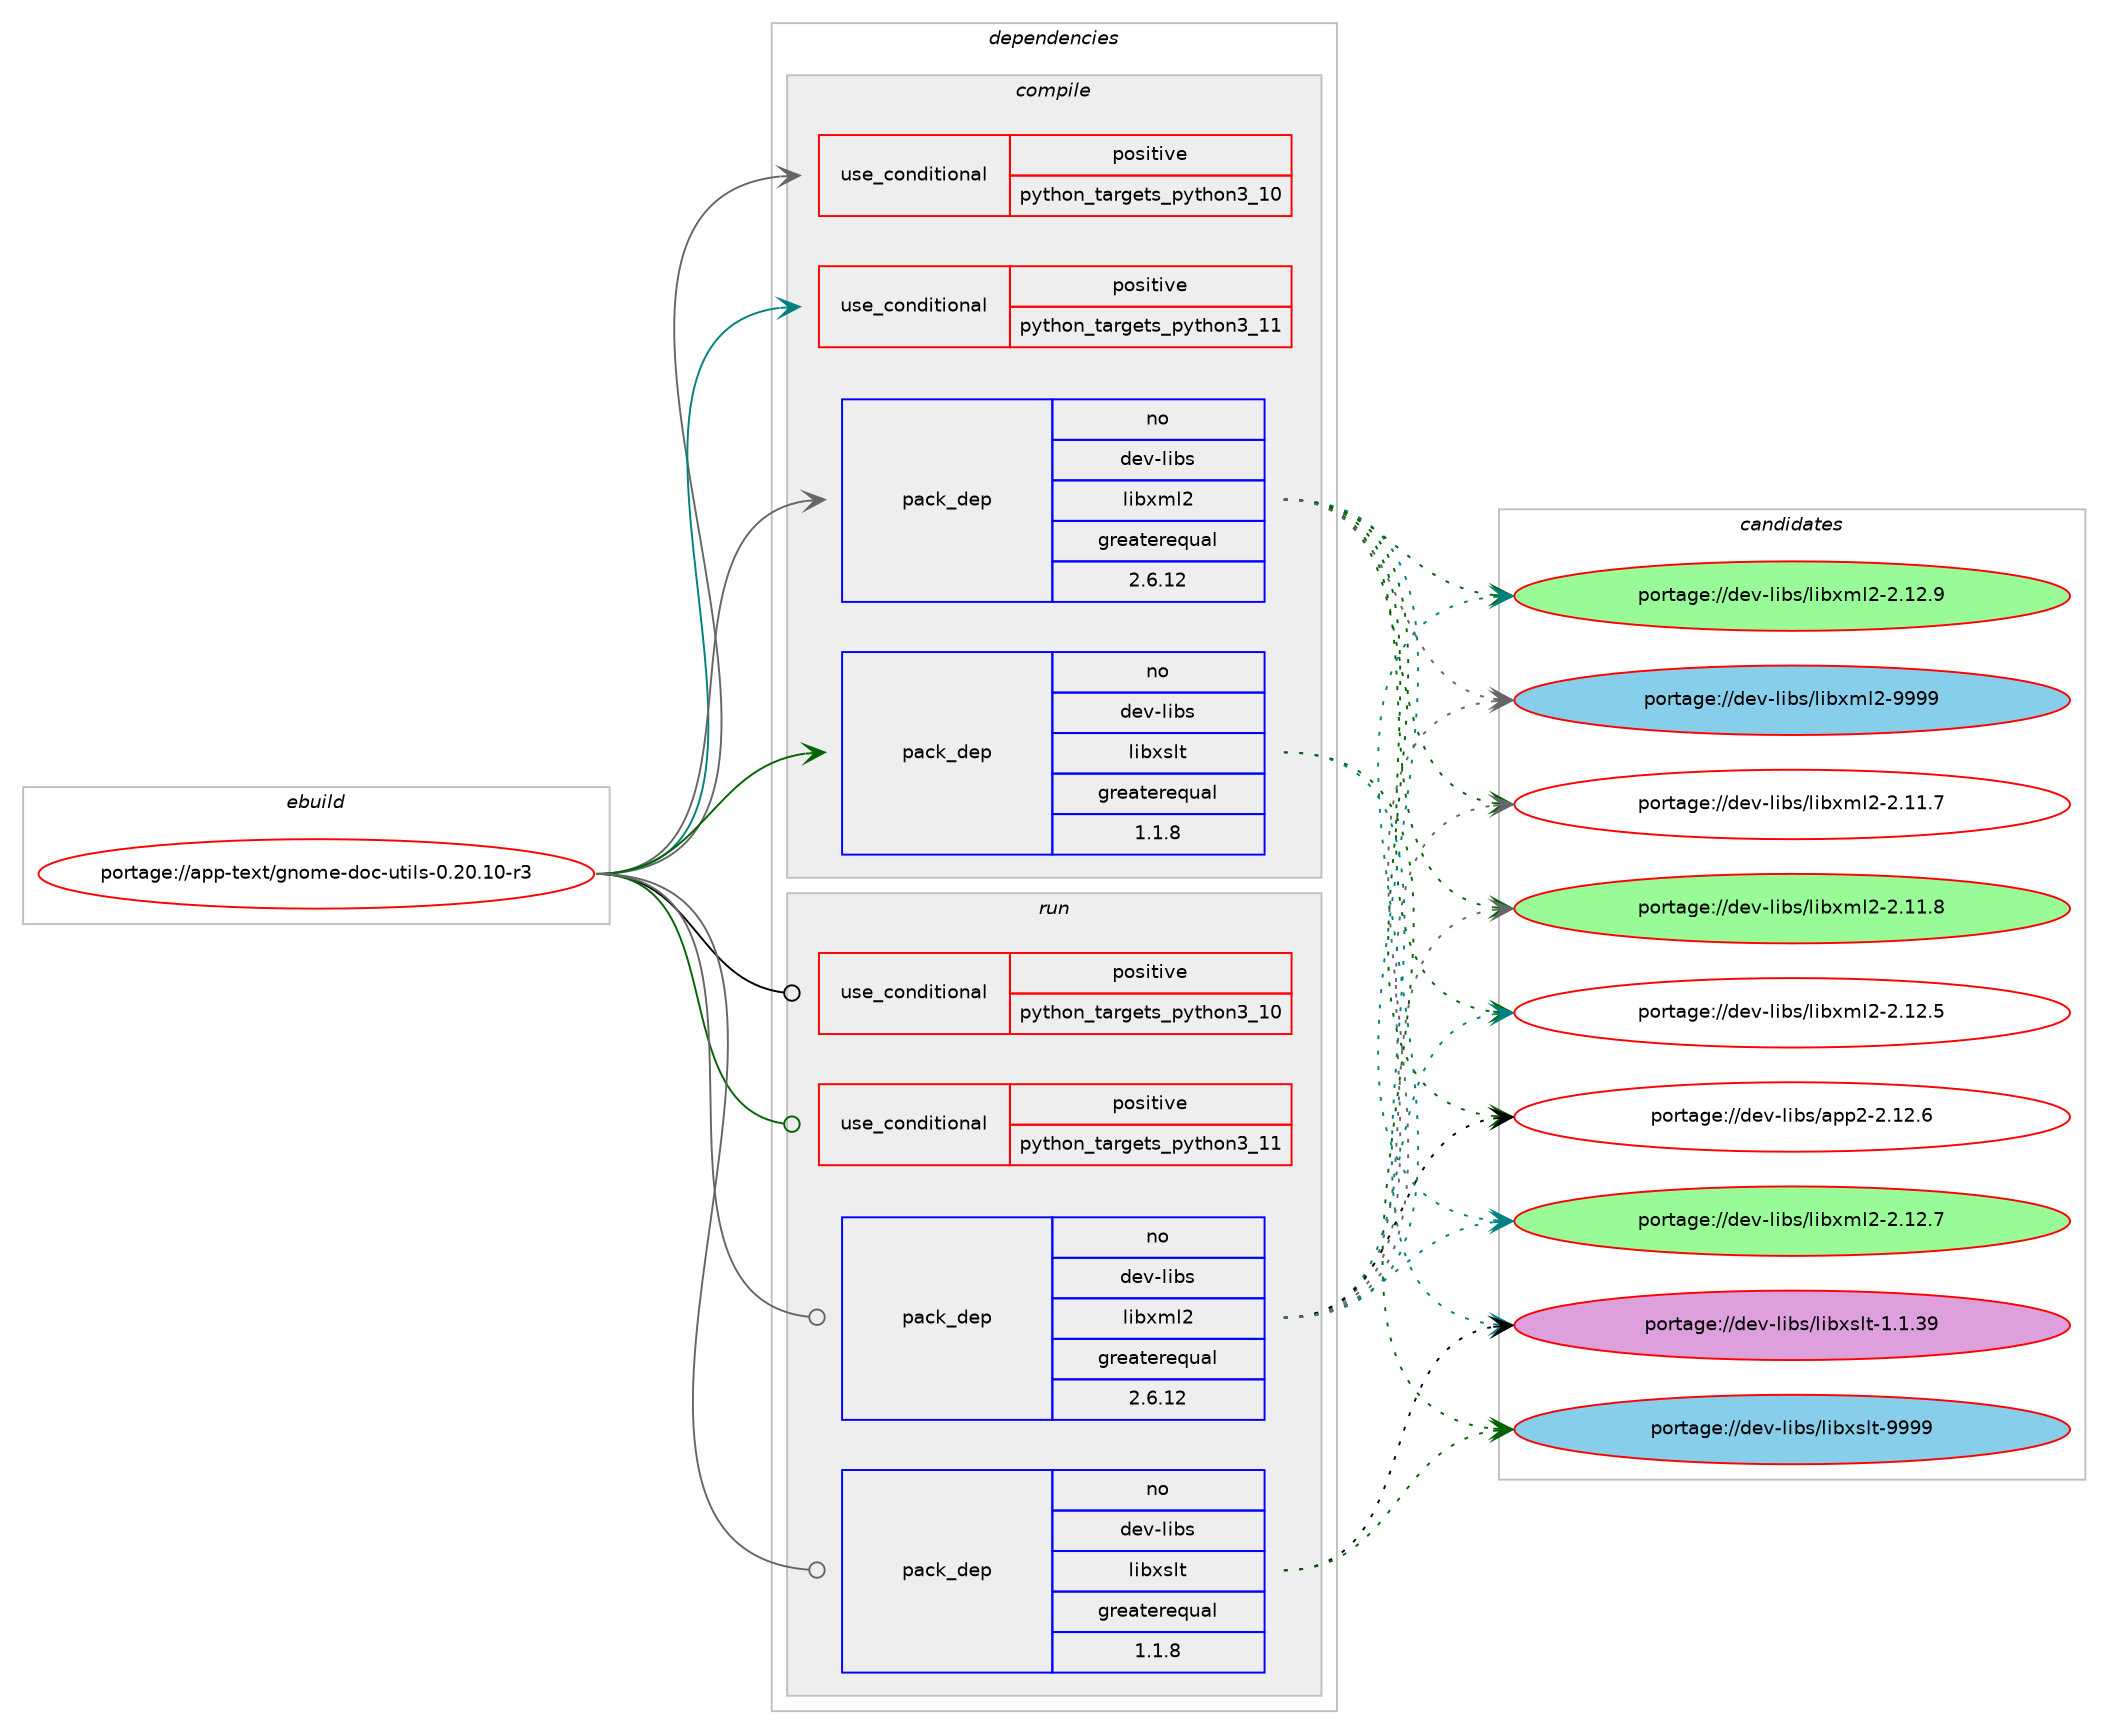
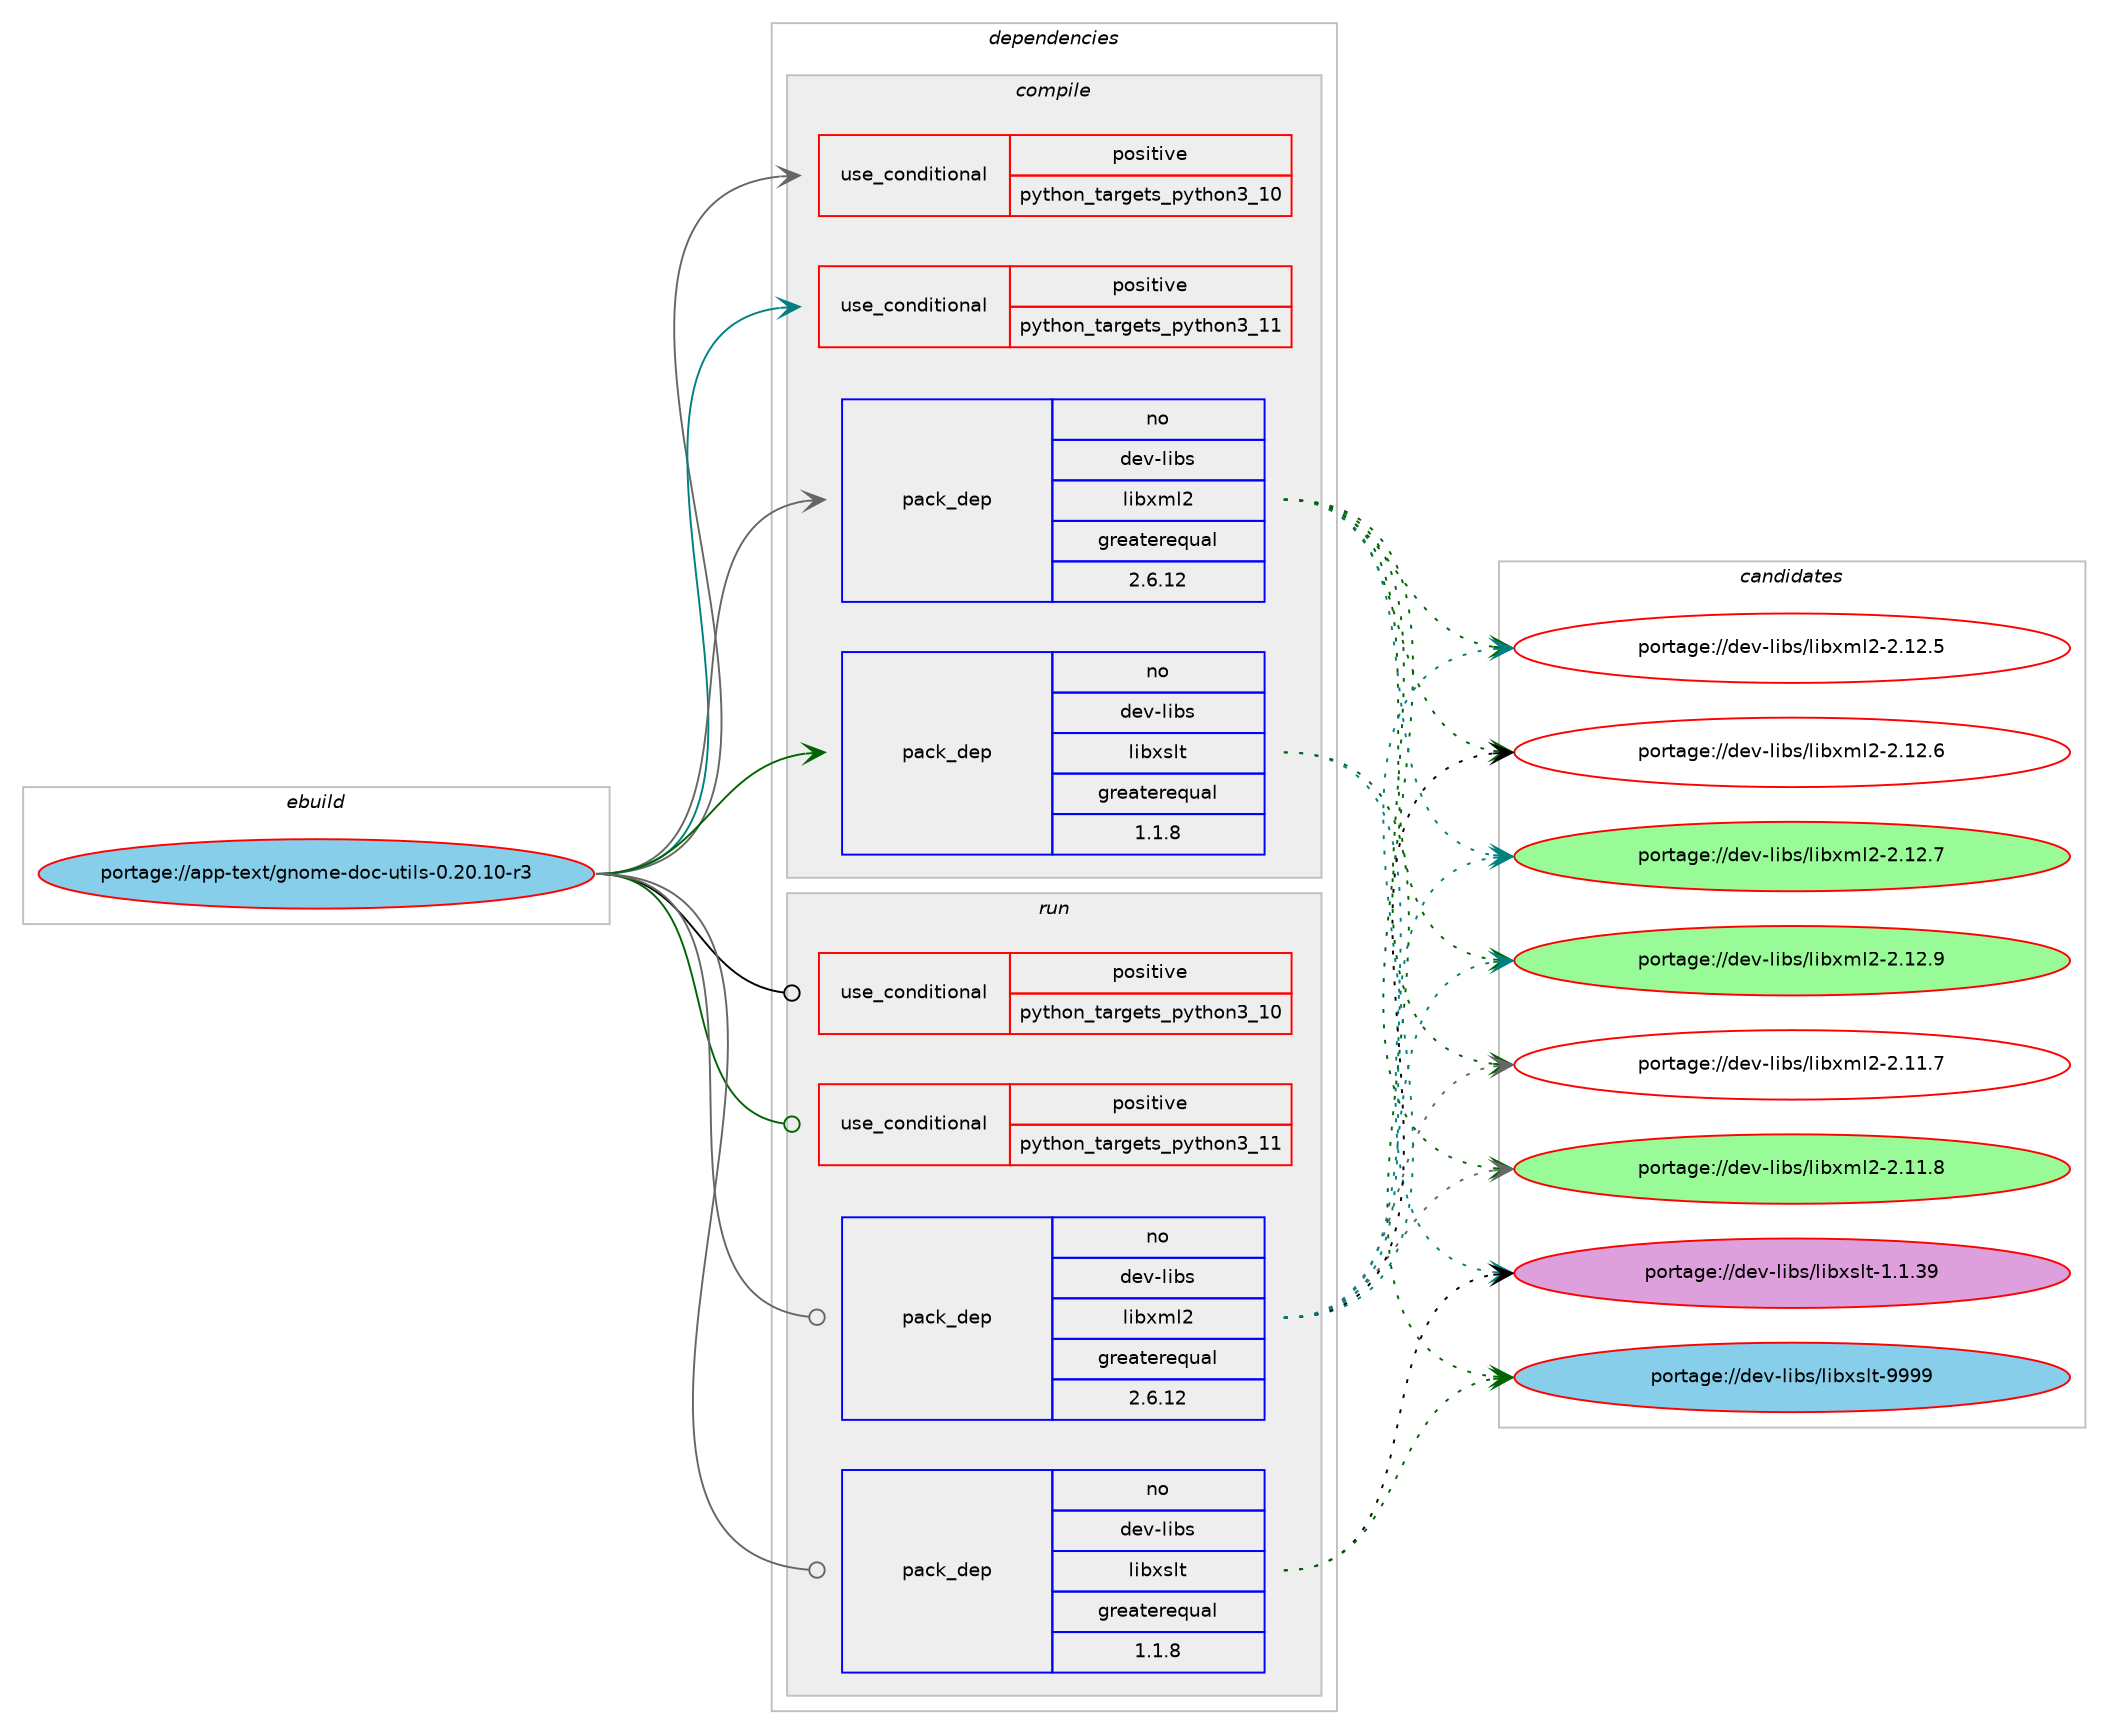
(1792, 700) -> none
(316, 874) -> (316, 874)
(1792, 1117) -> (1792, 752)
